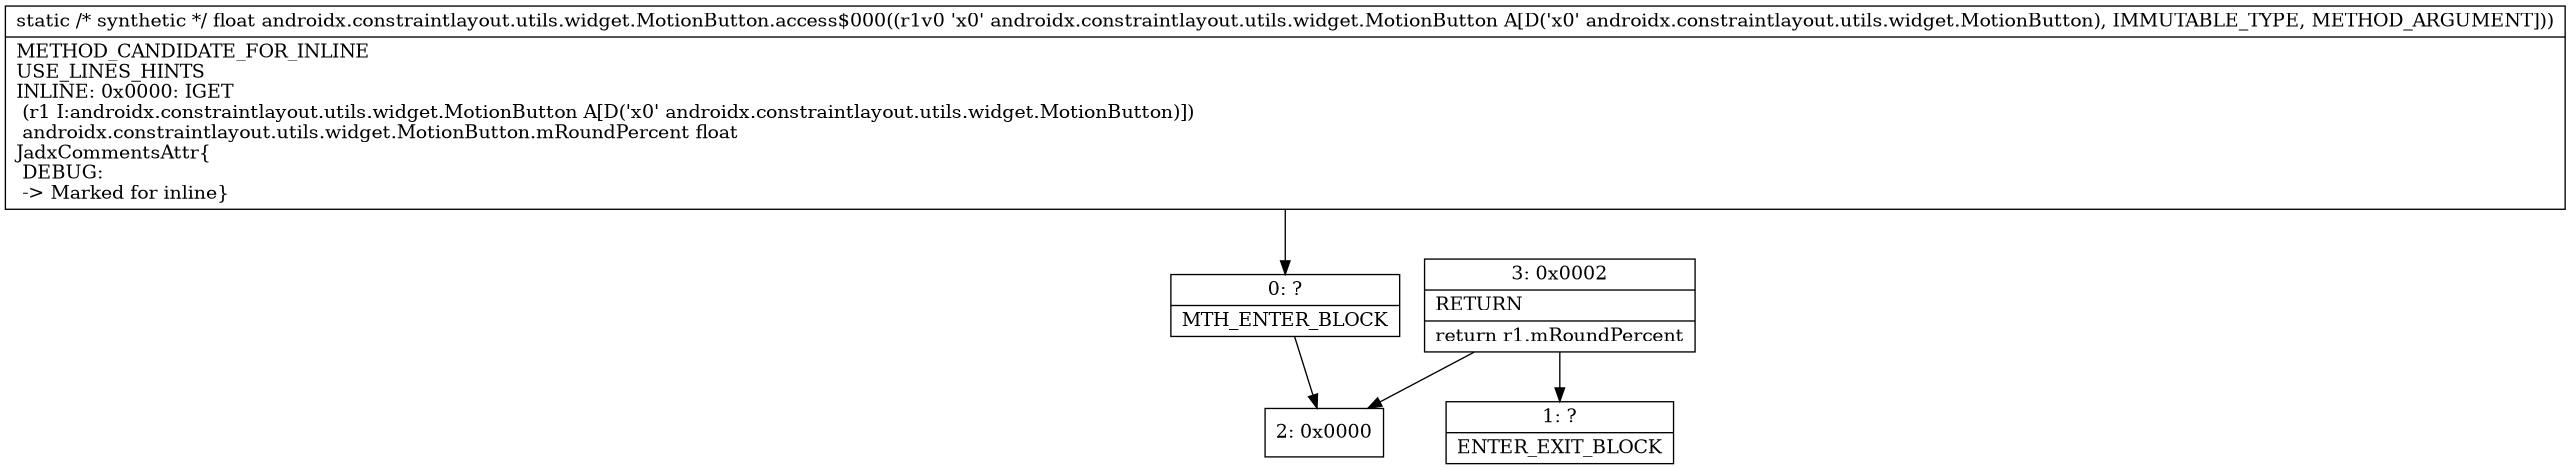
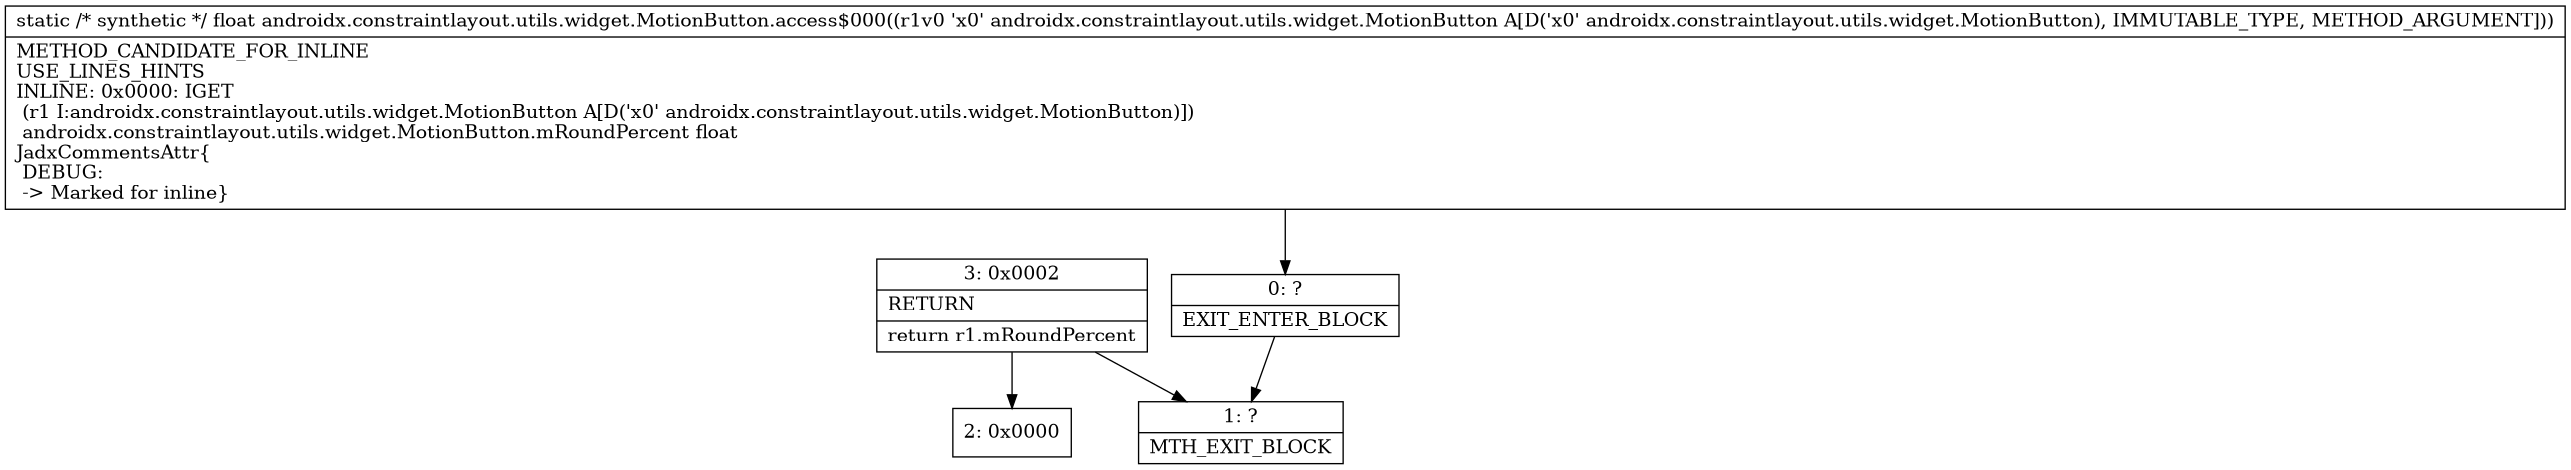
(1285, 320) -> (1285, 320)
(1304, 366) -> (1265, 363)
(1560, 447) -> (1241, 447)
